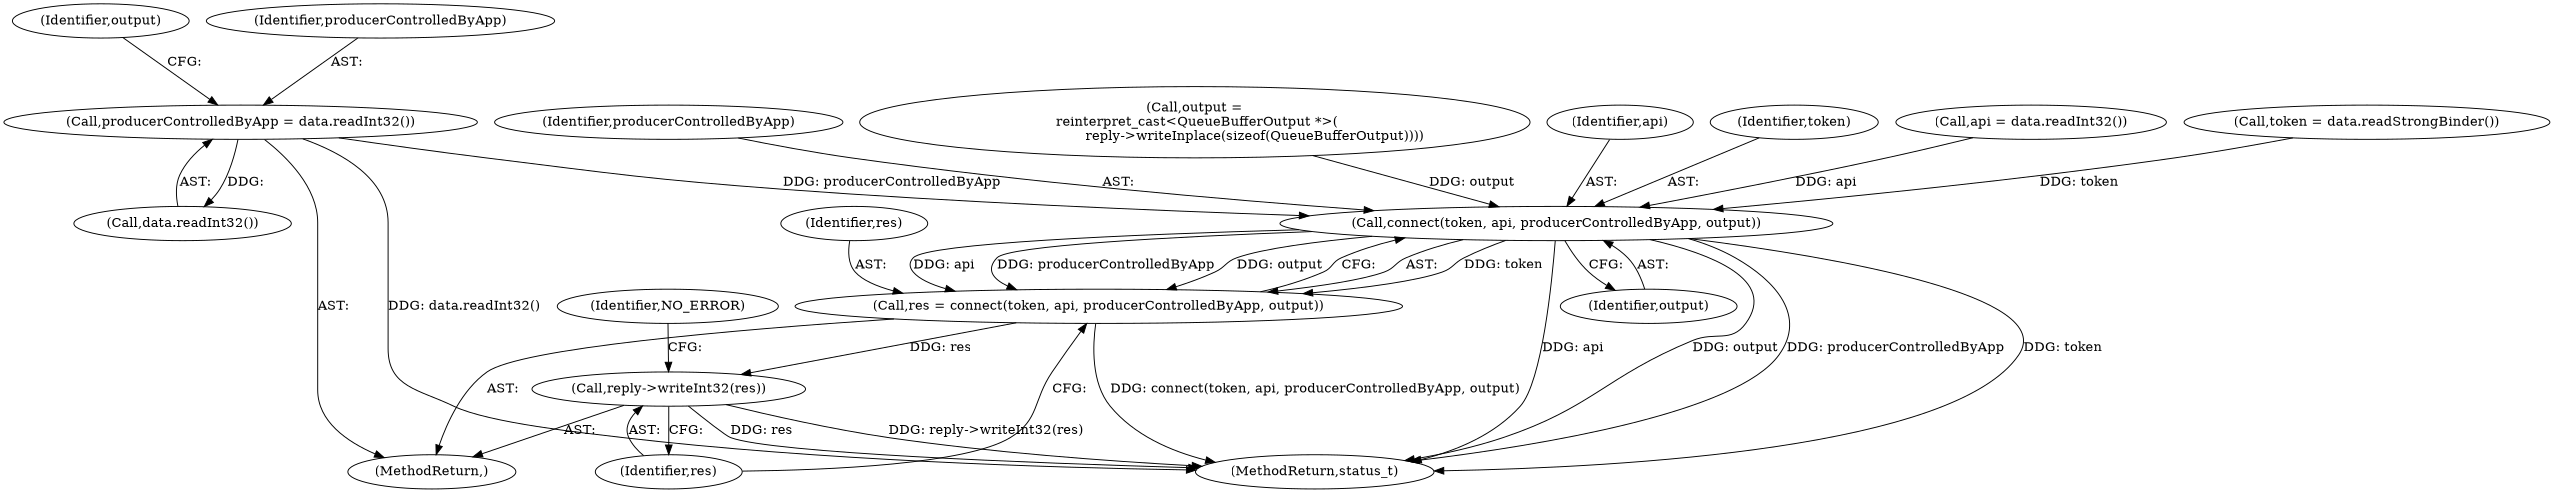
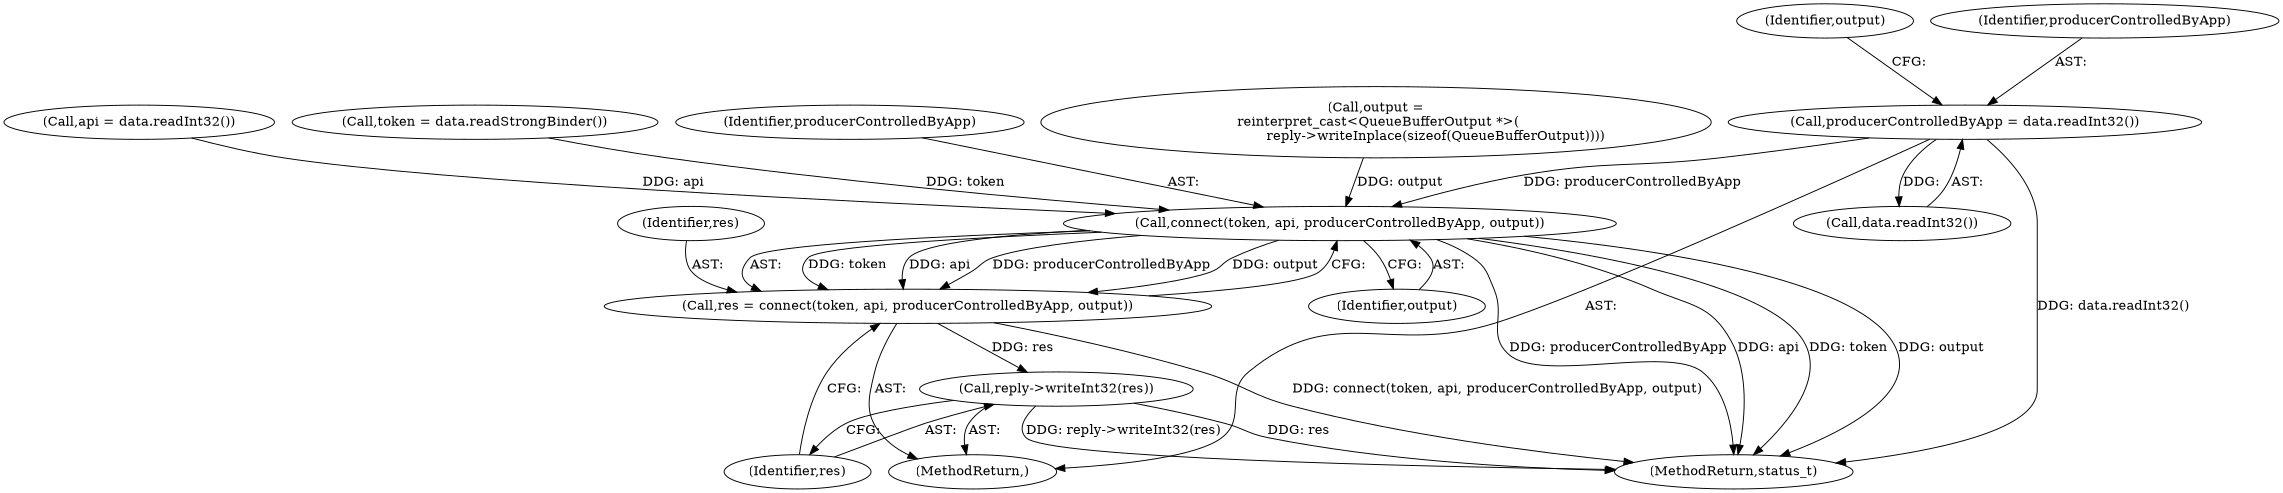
(1620, 122) -> none
(1794, 122) -> none
(668, 306) -> none
